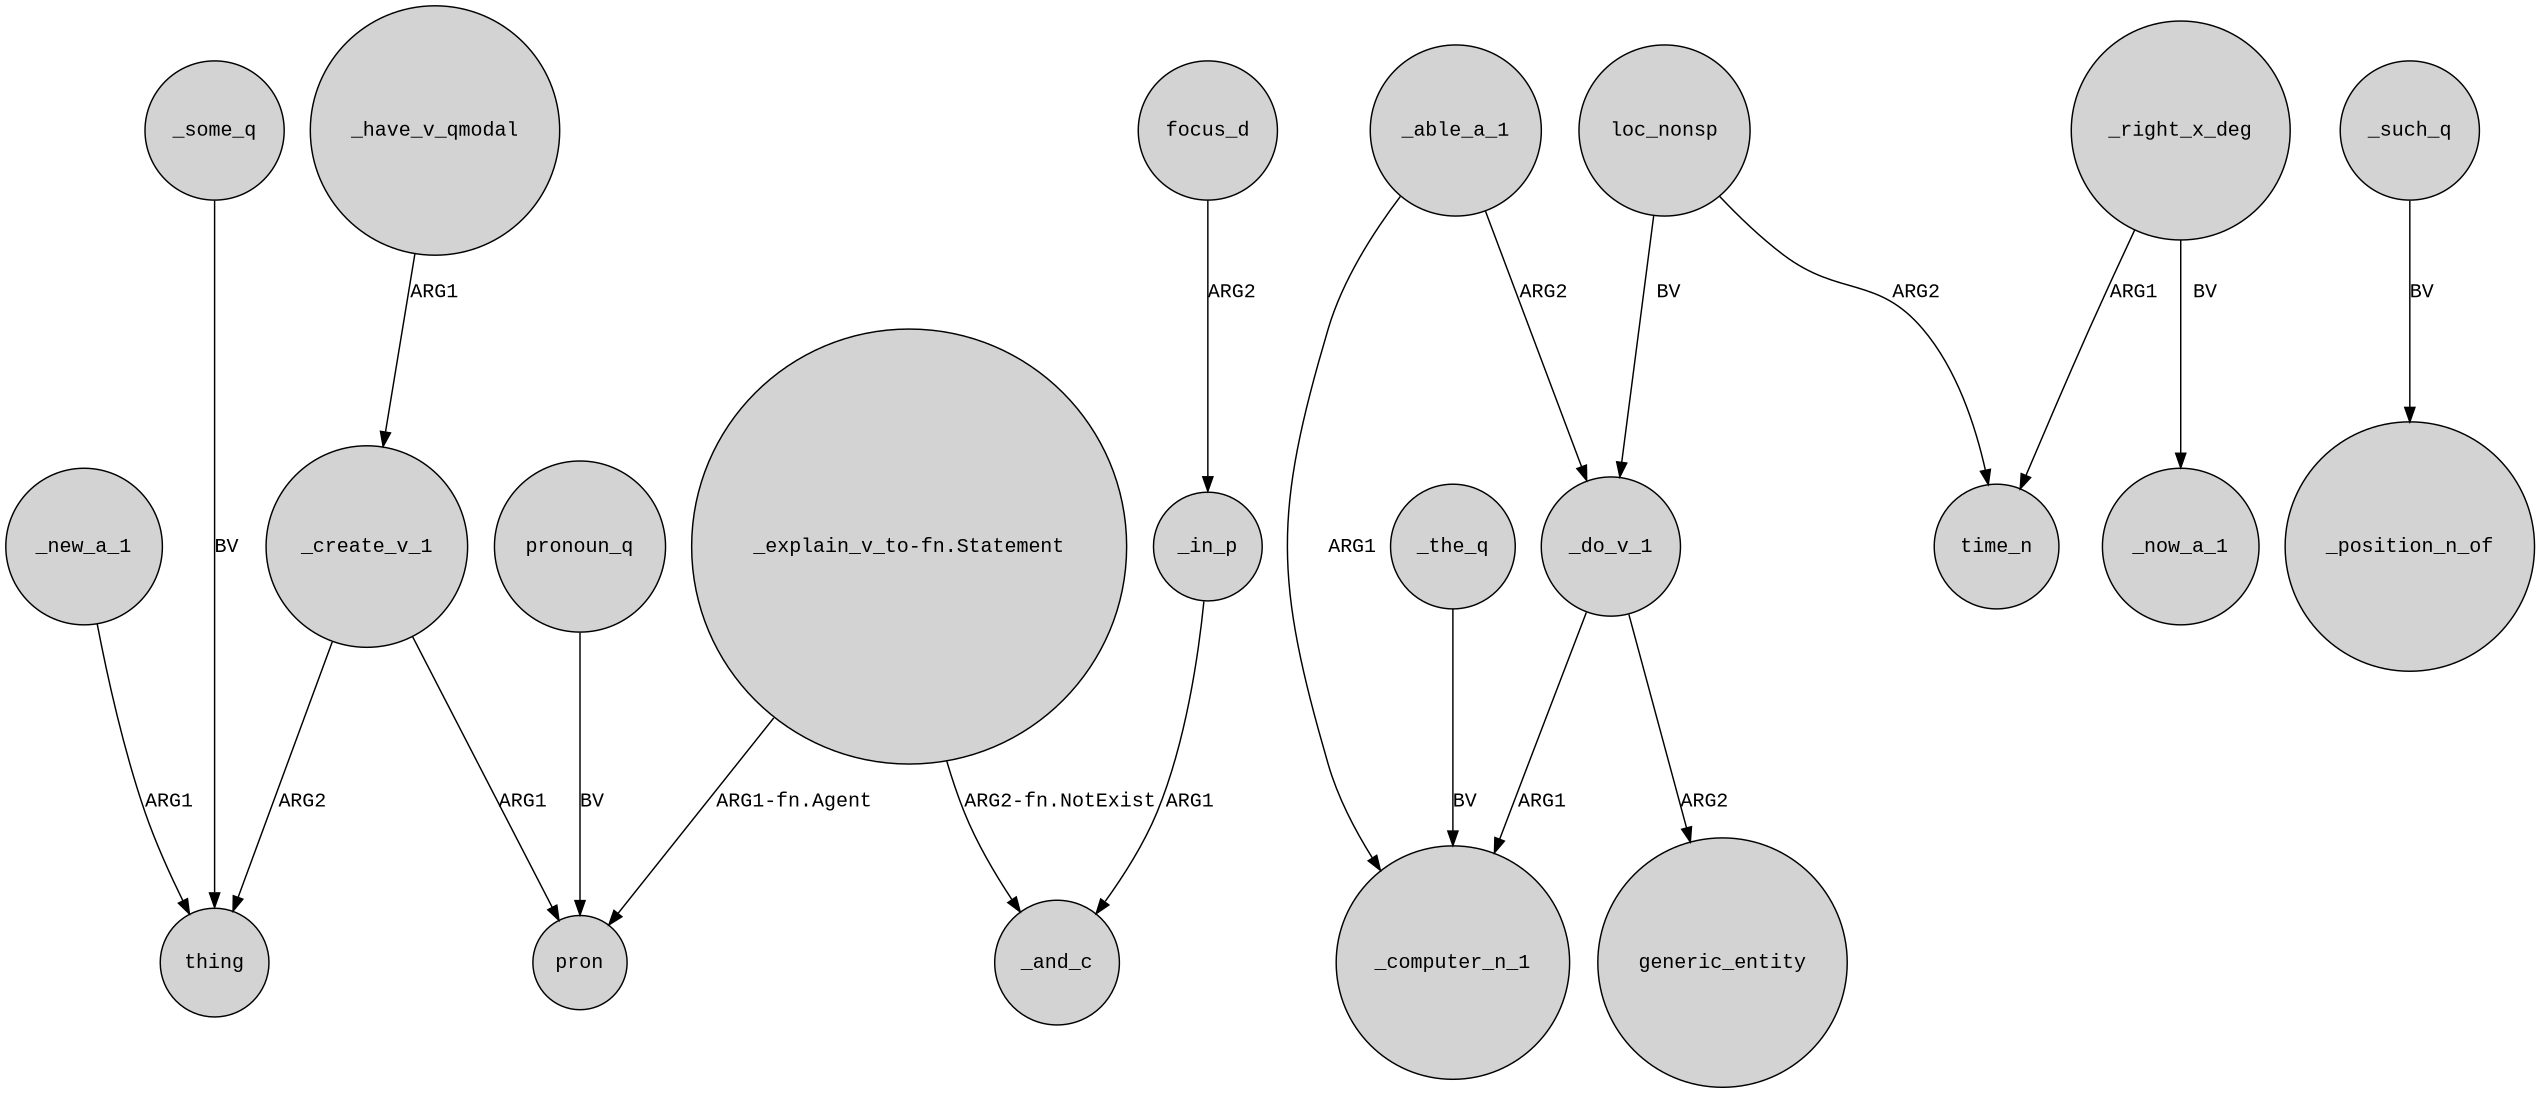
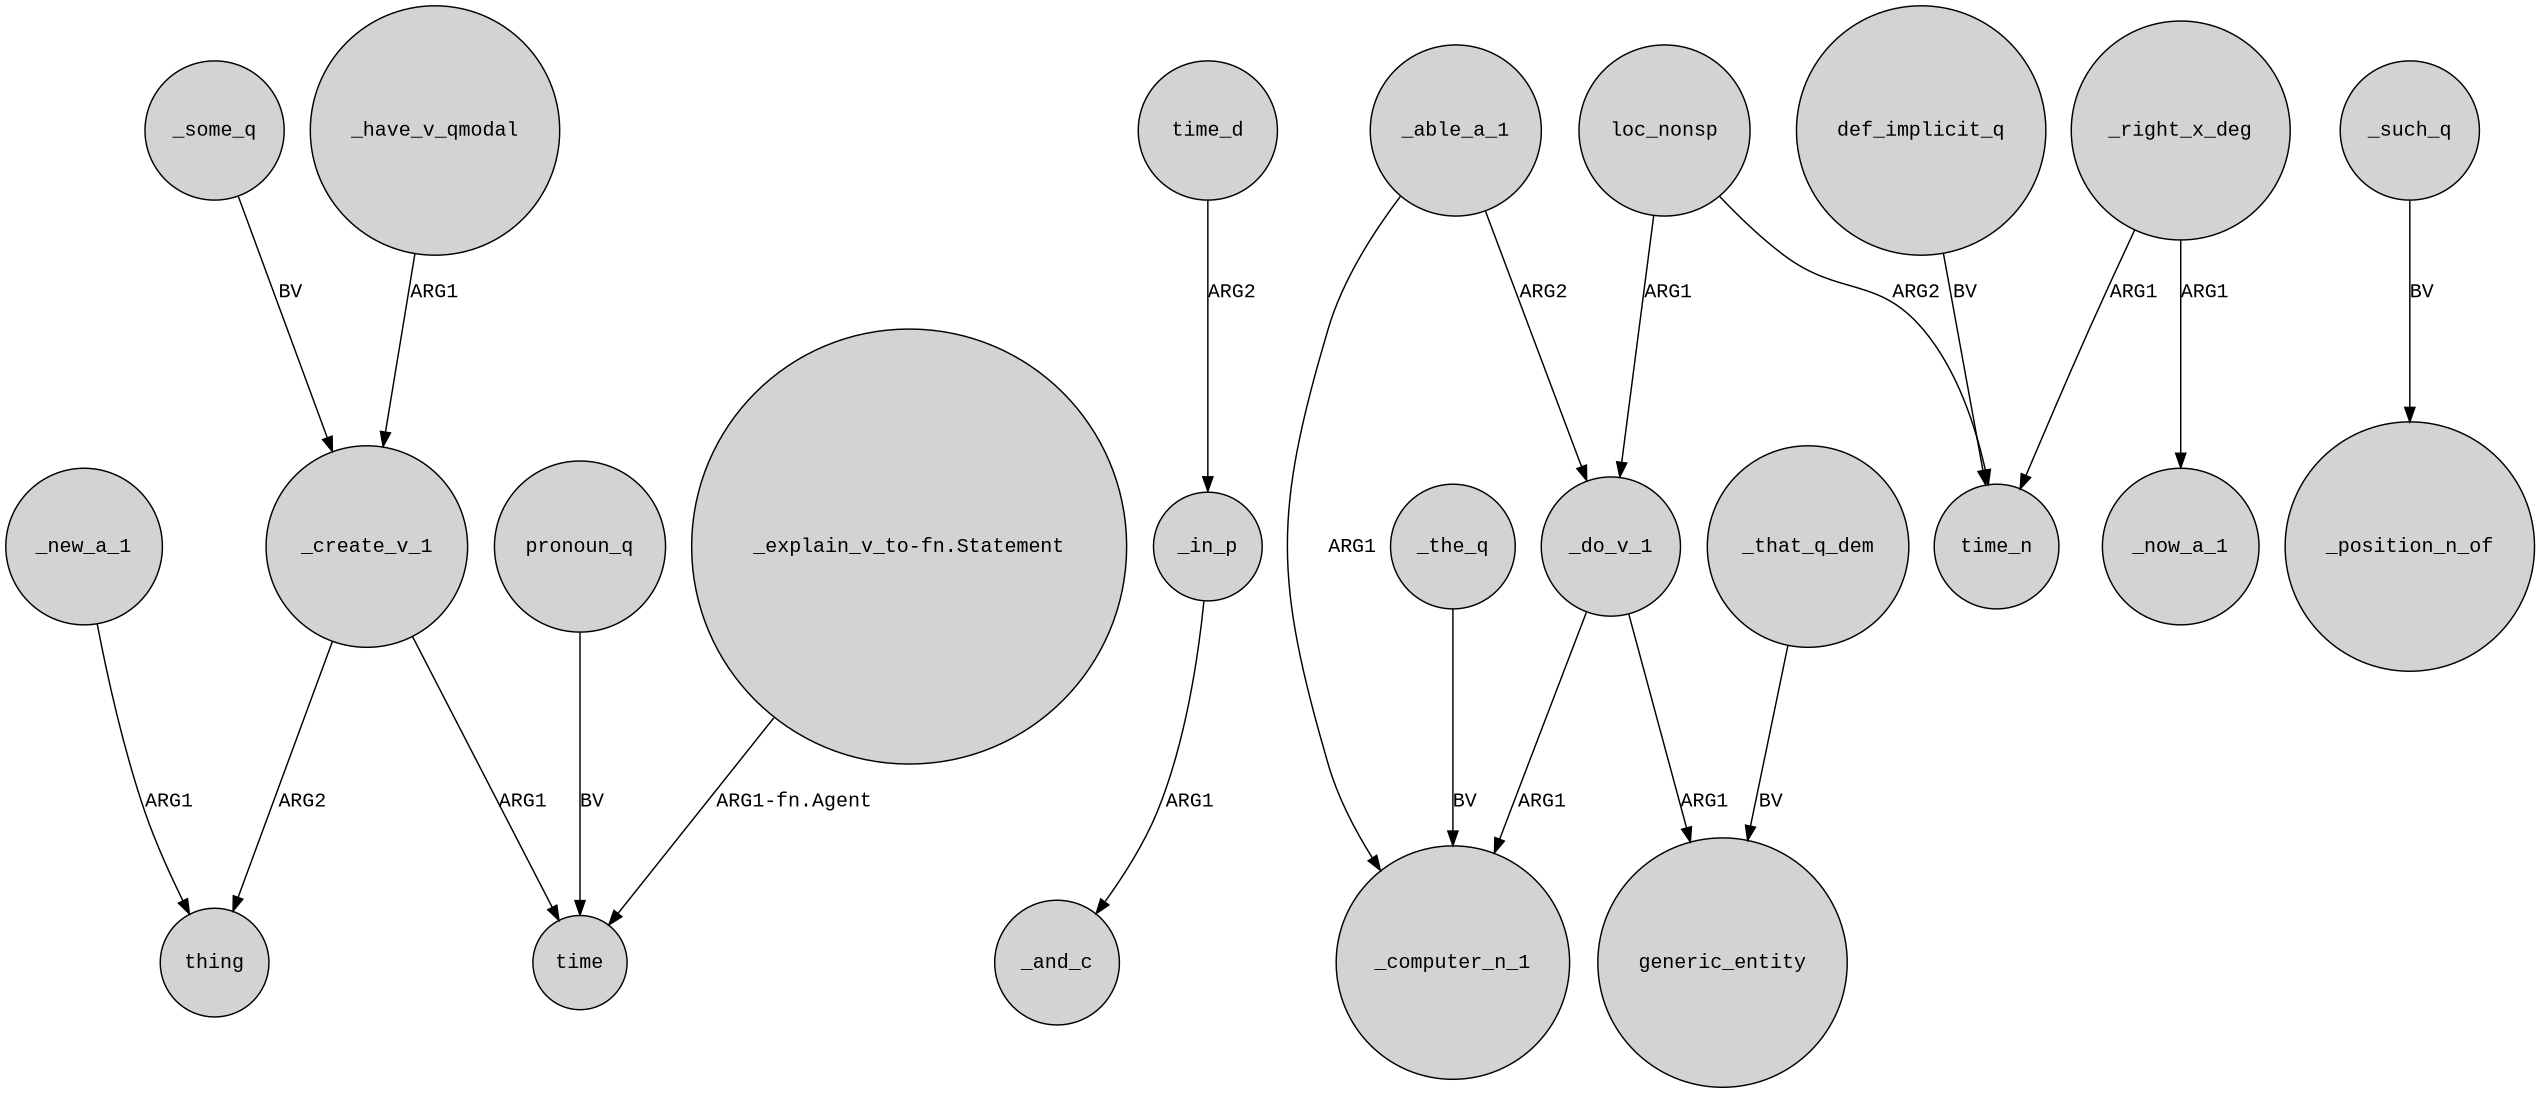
(1208, 131) -> (1208, 131)
none -> (1921, 131)
(1669, 292) -> (1669, 292)
(2205, 292) -> (2205, 292)
(215, 547) -> (283, 317)
none -> (1808, 547)
(1705, 801) -> (1705, 801)
(974, 833) -> none
(580, 963) -> (580, 963)
